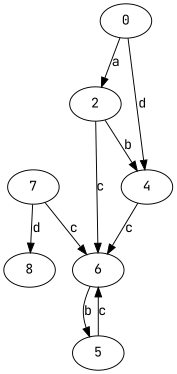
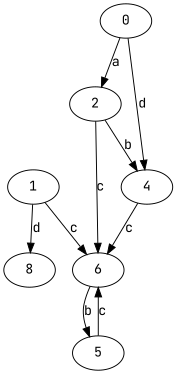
(33, 187) -> (33, 187)
